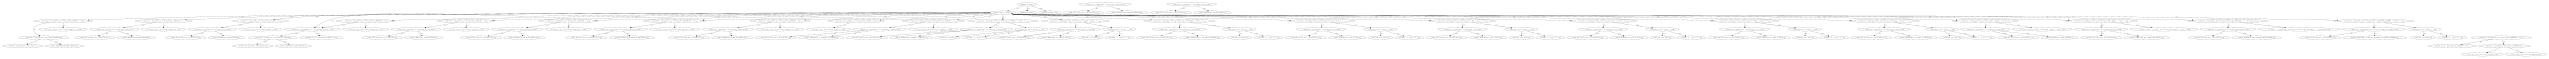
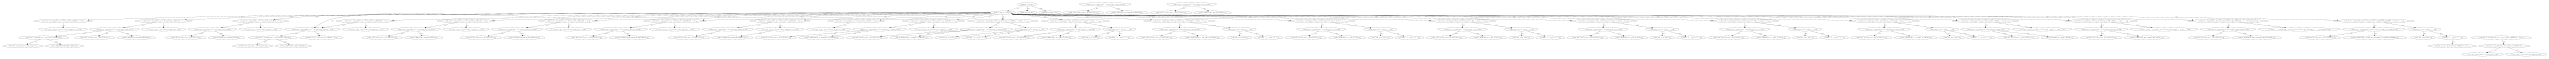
(36, 26) -> (79, 33)
(730, 33) -> (757, 33)
(2477, 42) -> (2452, 41)
